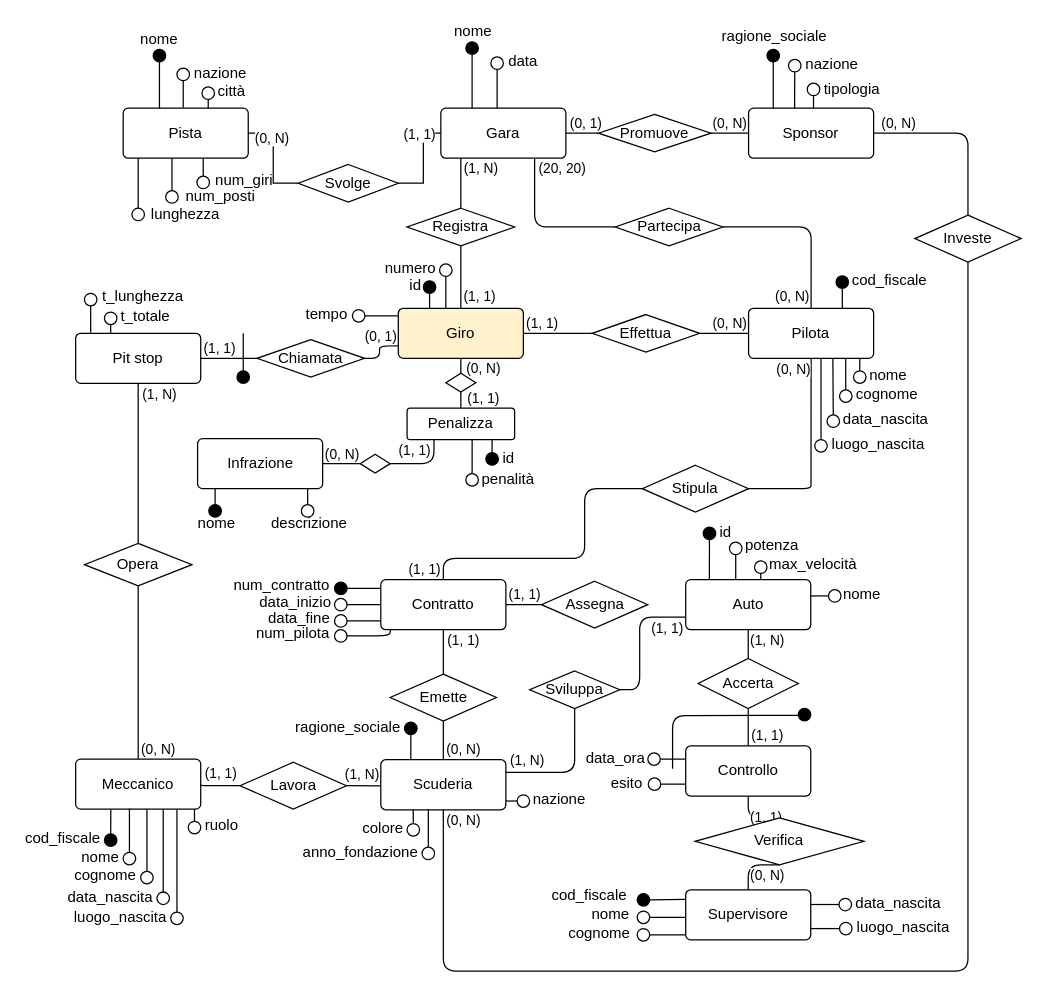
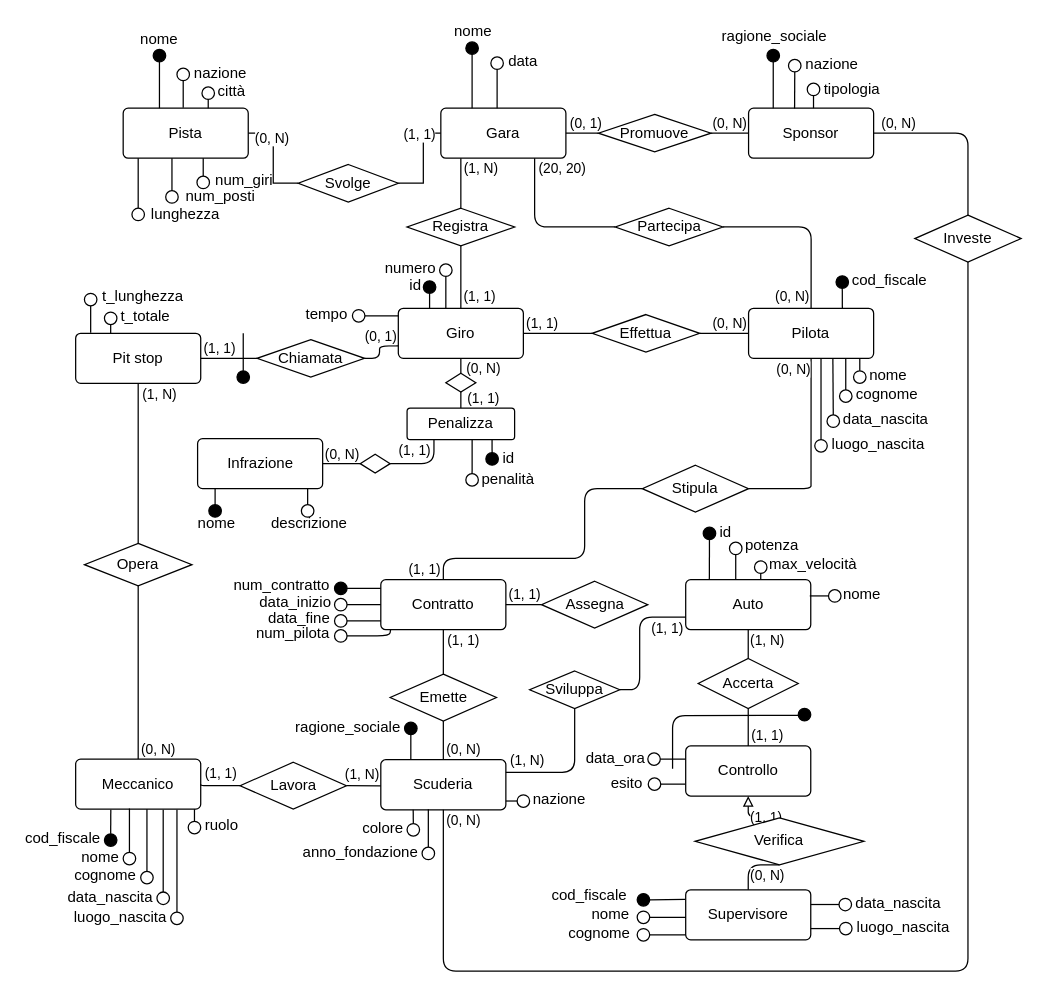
(461, 333) -> (461, 333)
(748, 804) -> (748, 812)
